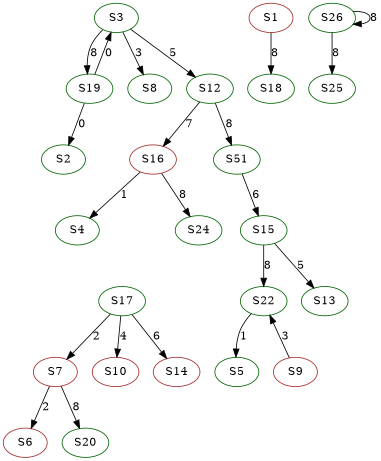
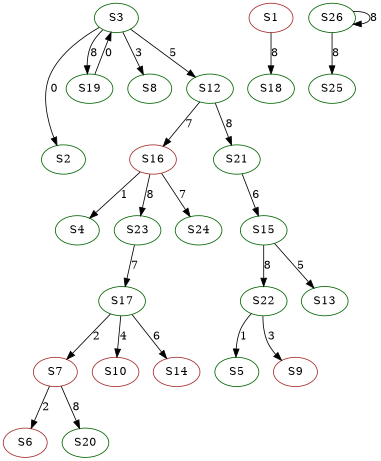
(78, 120) -> (51, 73)
(237, 160) -> (237, 160)
(183, 195) -> (183, 195)
none -> (138, 230)
(281, 340) -> (266, 337)
